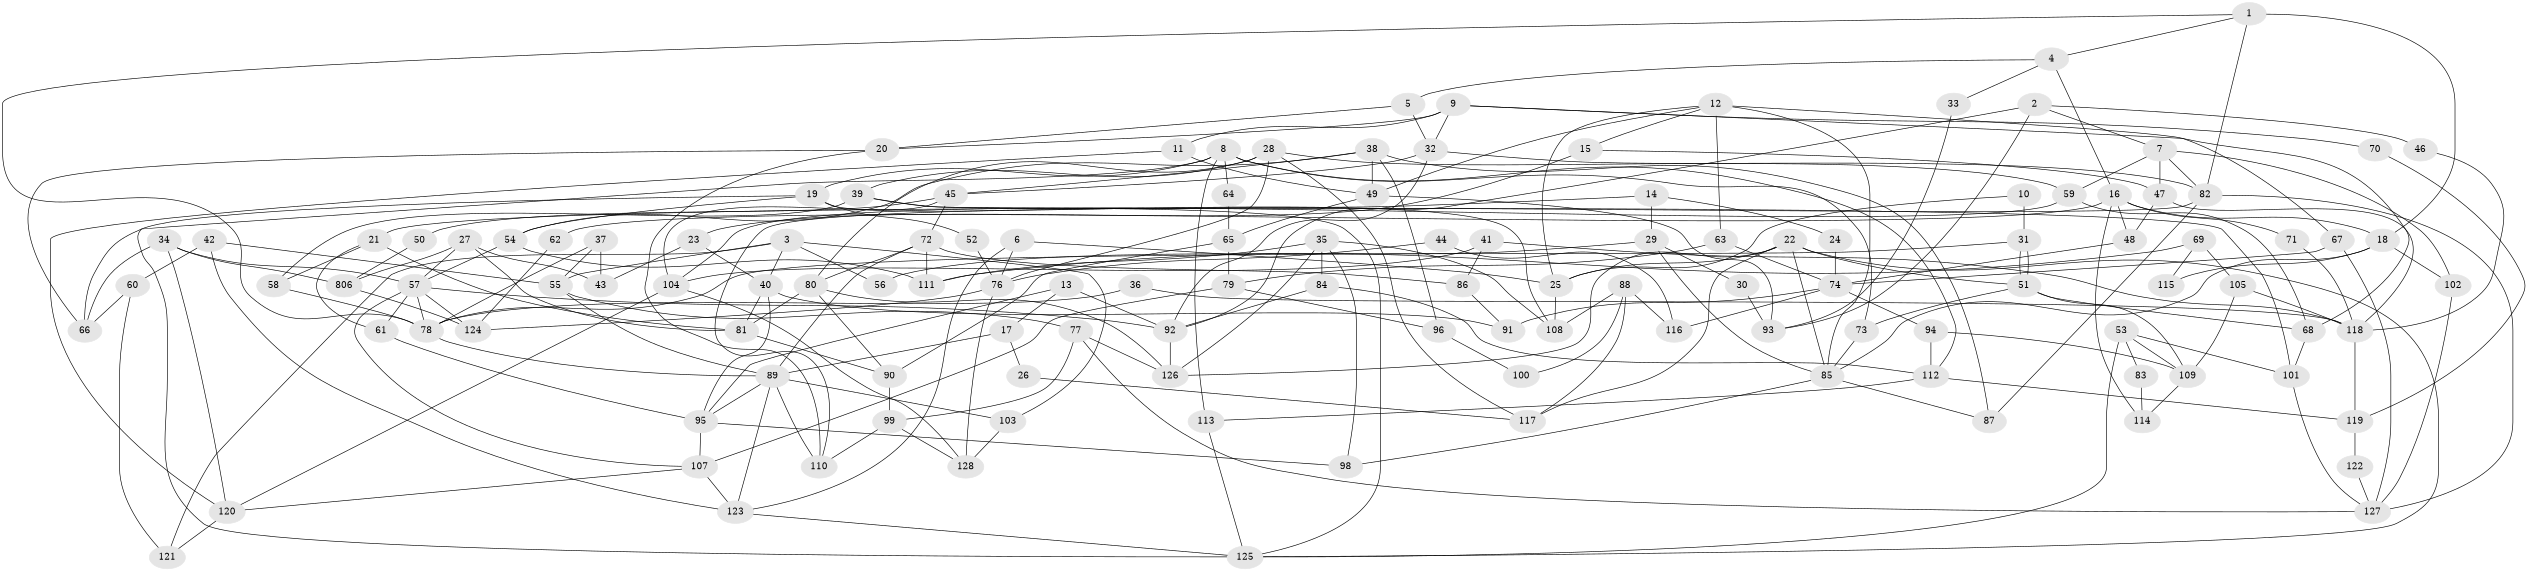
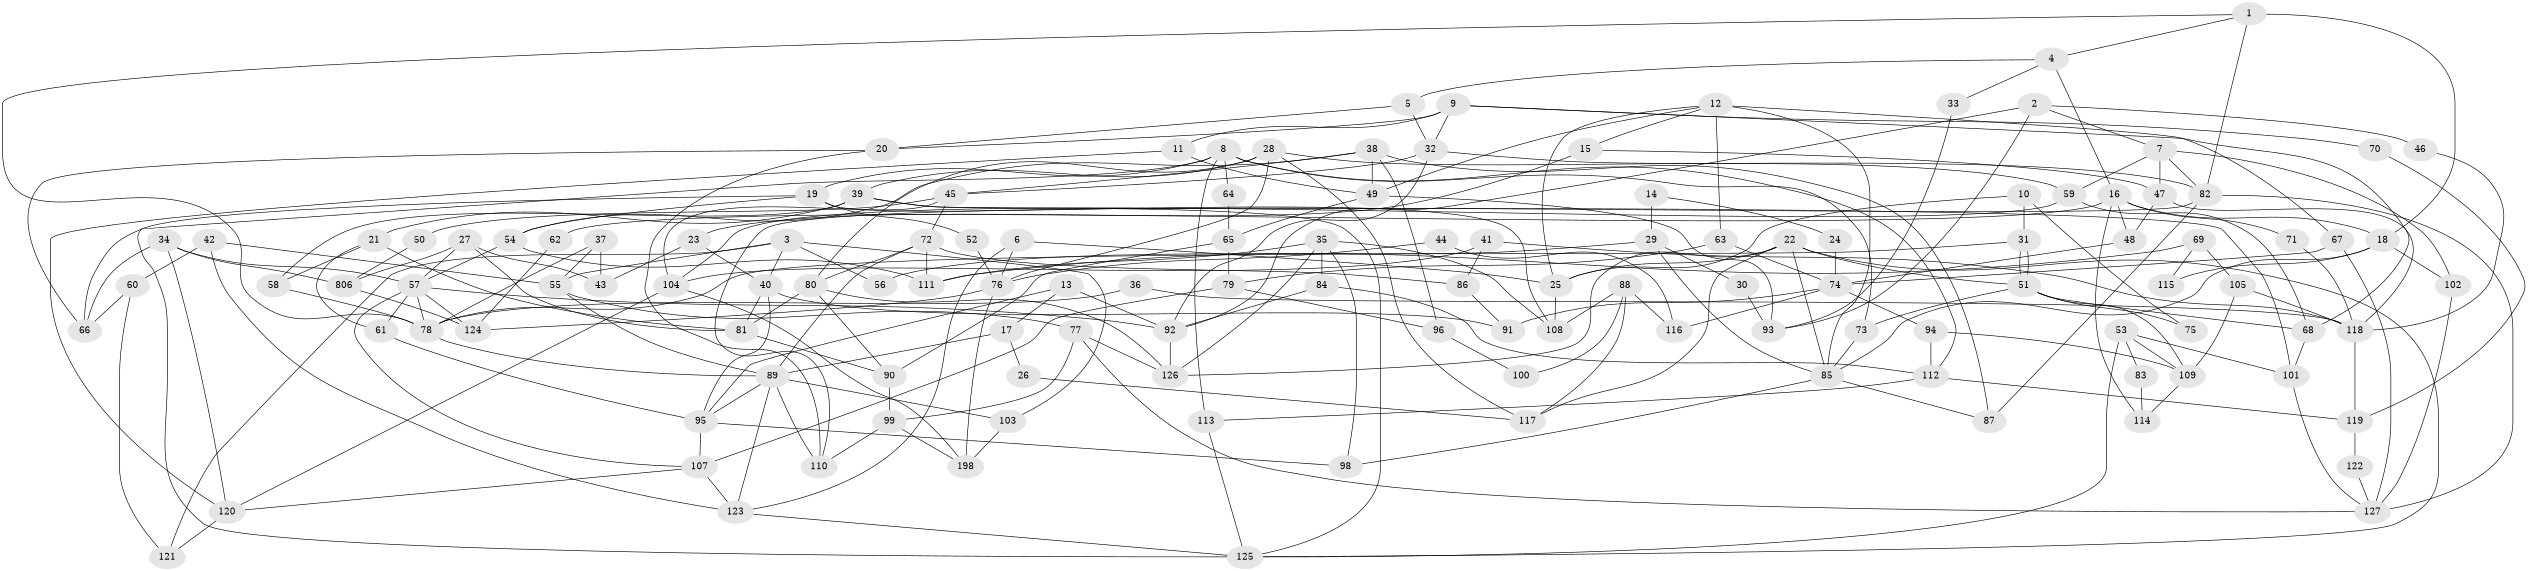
(1010, 209) -> (627, 219)
none -> (2191, 331)
(966, 467) -> (966, 467)
